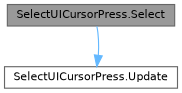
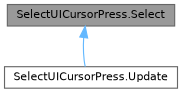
(99, 41) -> (84, 52)
